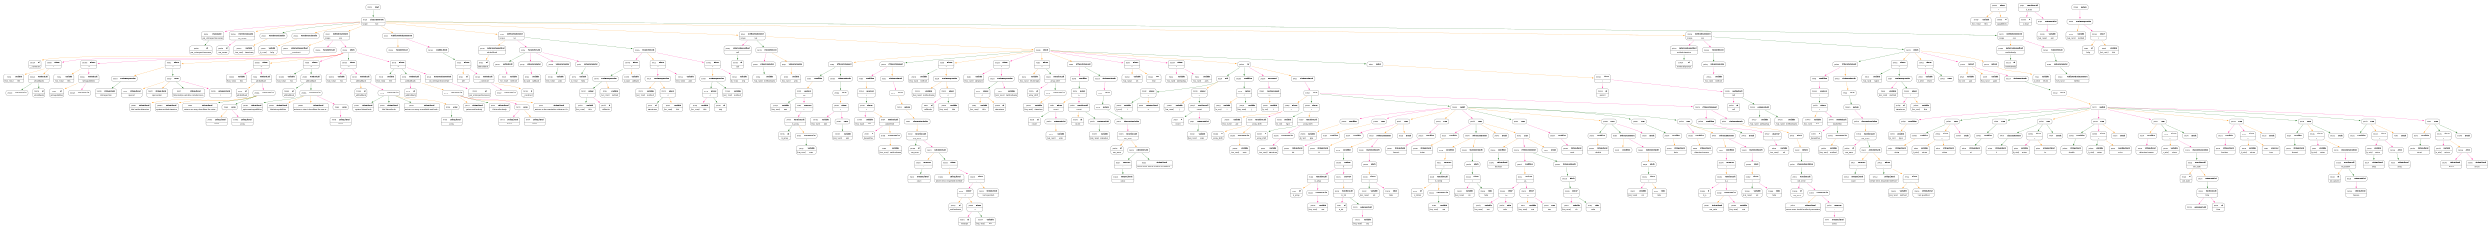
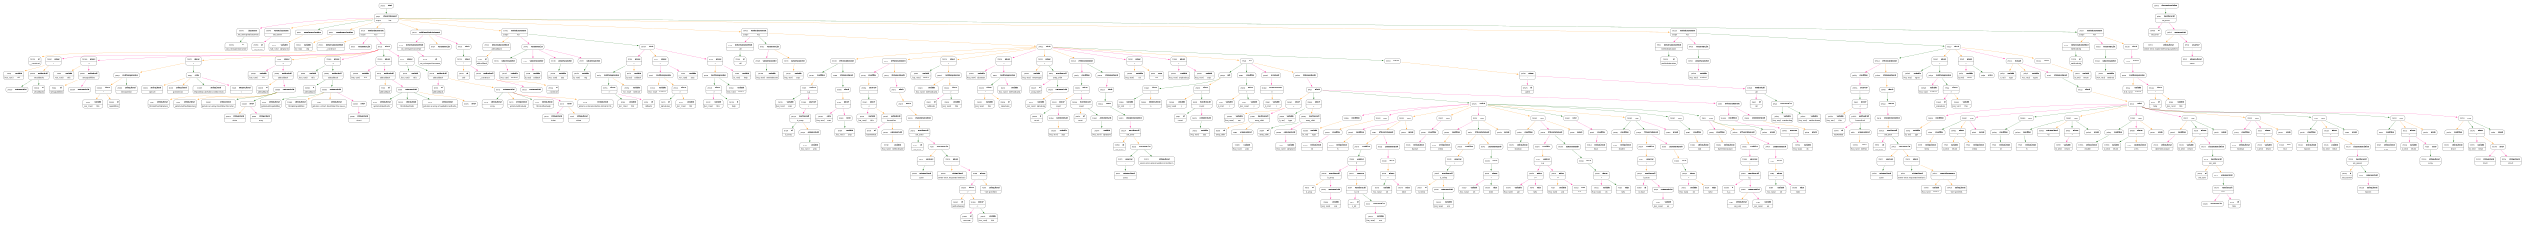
none -> (2131, 47)
(441, 50) -> (467, 47)
(648, 50) -> (651, 47)
(970, 57) -> (973, 53)
(507, 64) -> (508, 61)
(416, 71) -> (420, 38)
(2077, 77) -> (2111, 73)
none -> (117, 81)
(452, 113) -> (500, 95)
(2026, 113) -> (2052, 110)
(825, 120) -> (829, 116)
(1499, 128) -> (1508, 111)
(2014, 136) -> (2027, 132)
(2040, 142) -> (2062, 124)
(1833, 148) -> (1864, 145)
(2275, 148) -> (2289, 145)
(1802, 150) -> none
(2374, 157) -> (2386, 138)
none -> (1646, 161)
(1915, 177) -> (1947, 173)
